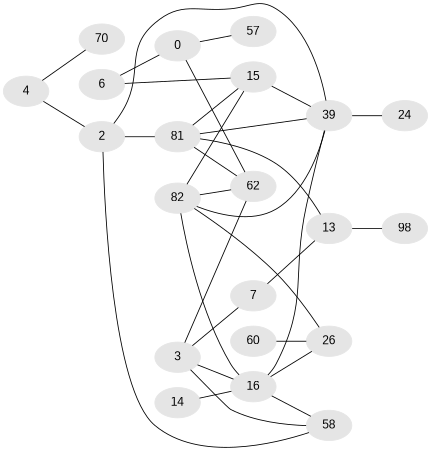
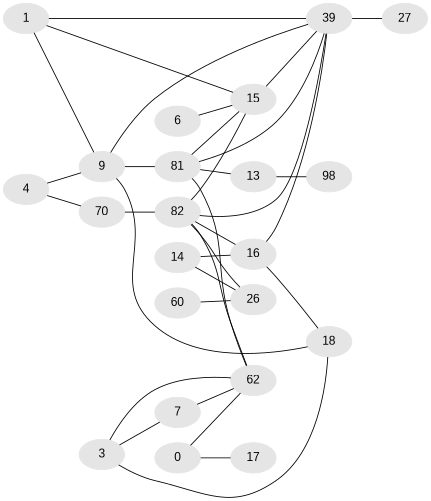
none -> (26, 19)
(253, 32) -> (253, 458)
(141, 65) -> none
(405, 116) -> (405, 19)
(102, 137) -> (102, 167)
none -> (140, 212)
(291, 262) -> (215, 396)
(291, 364) -> (212, 277)
(215, 372) -> none
(329, 425) -> (329, 342)
